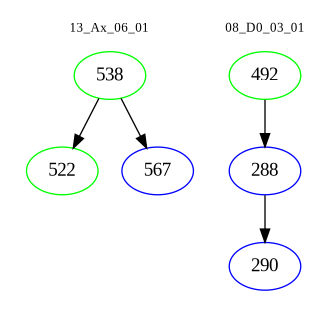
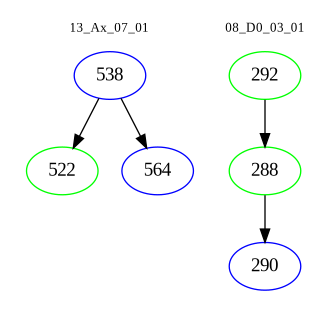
(110, 28) -> (110, 28)
(110, 76) -> (110, 76)
(265, 76) -> (265, 76)
(158, 171) -> (158, 171)
(265, 171) -> (265, 171)
